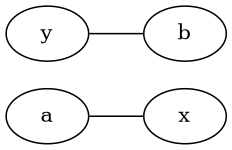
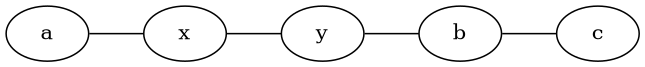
none -> (254, 34)
none -> (598, 34)
